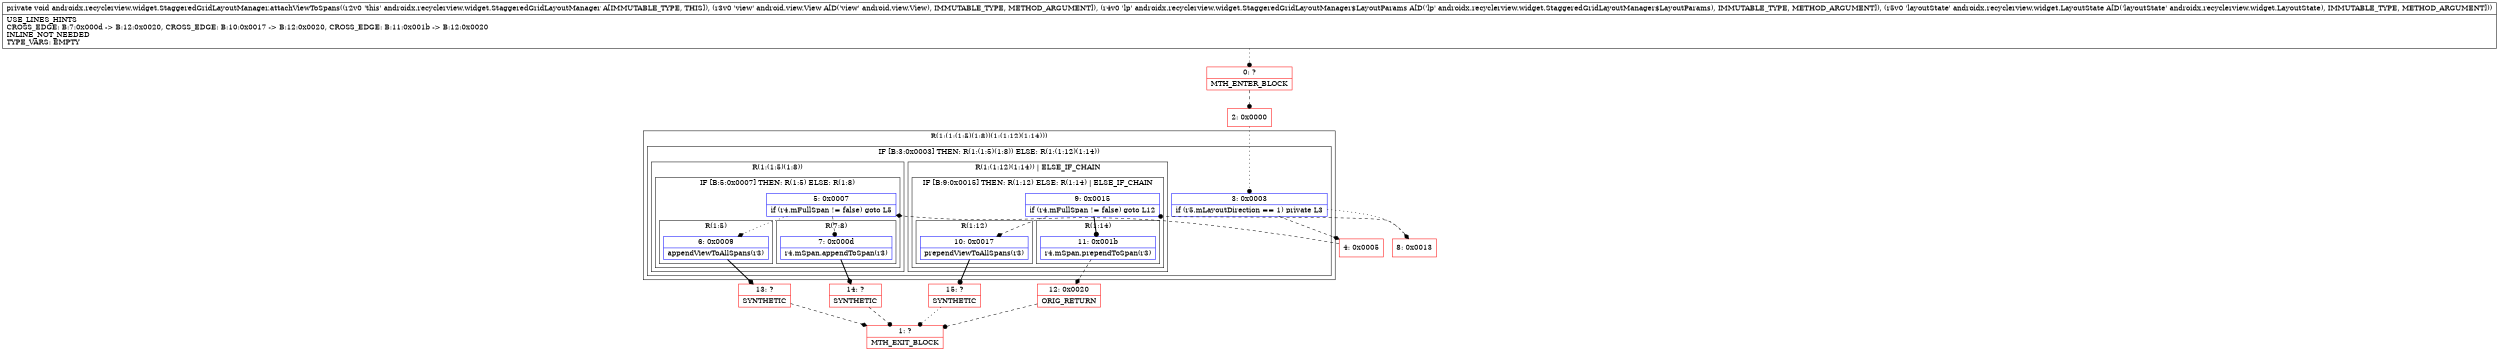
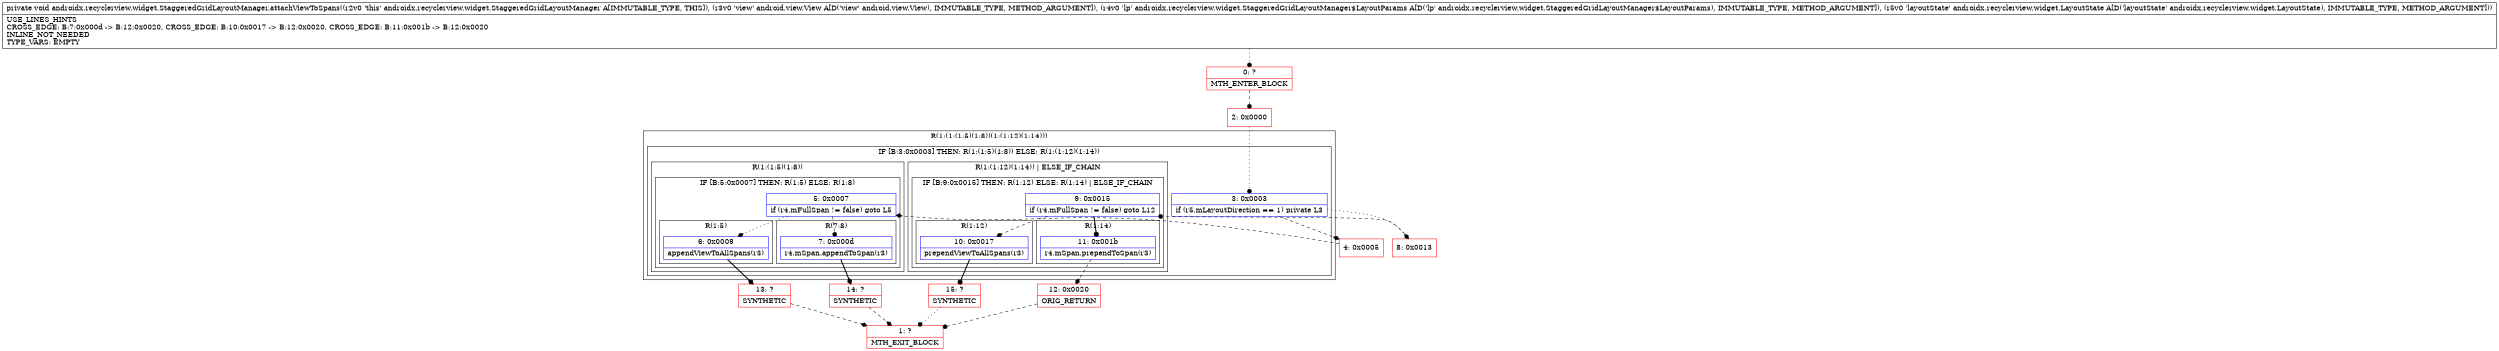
(879, 315) -> (878, 314)
